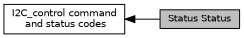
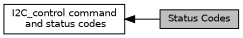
(200, 19) -> (199, 19)
